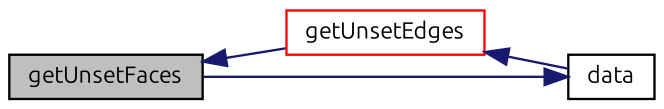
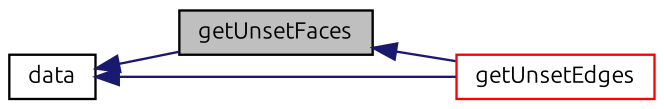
(538, 63) -> (288, 77)
